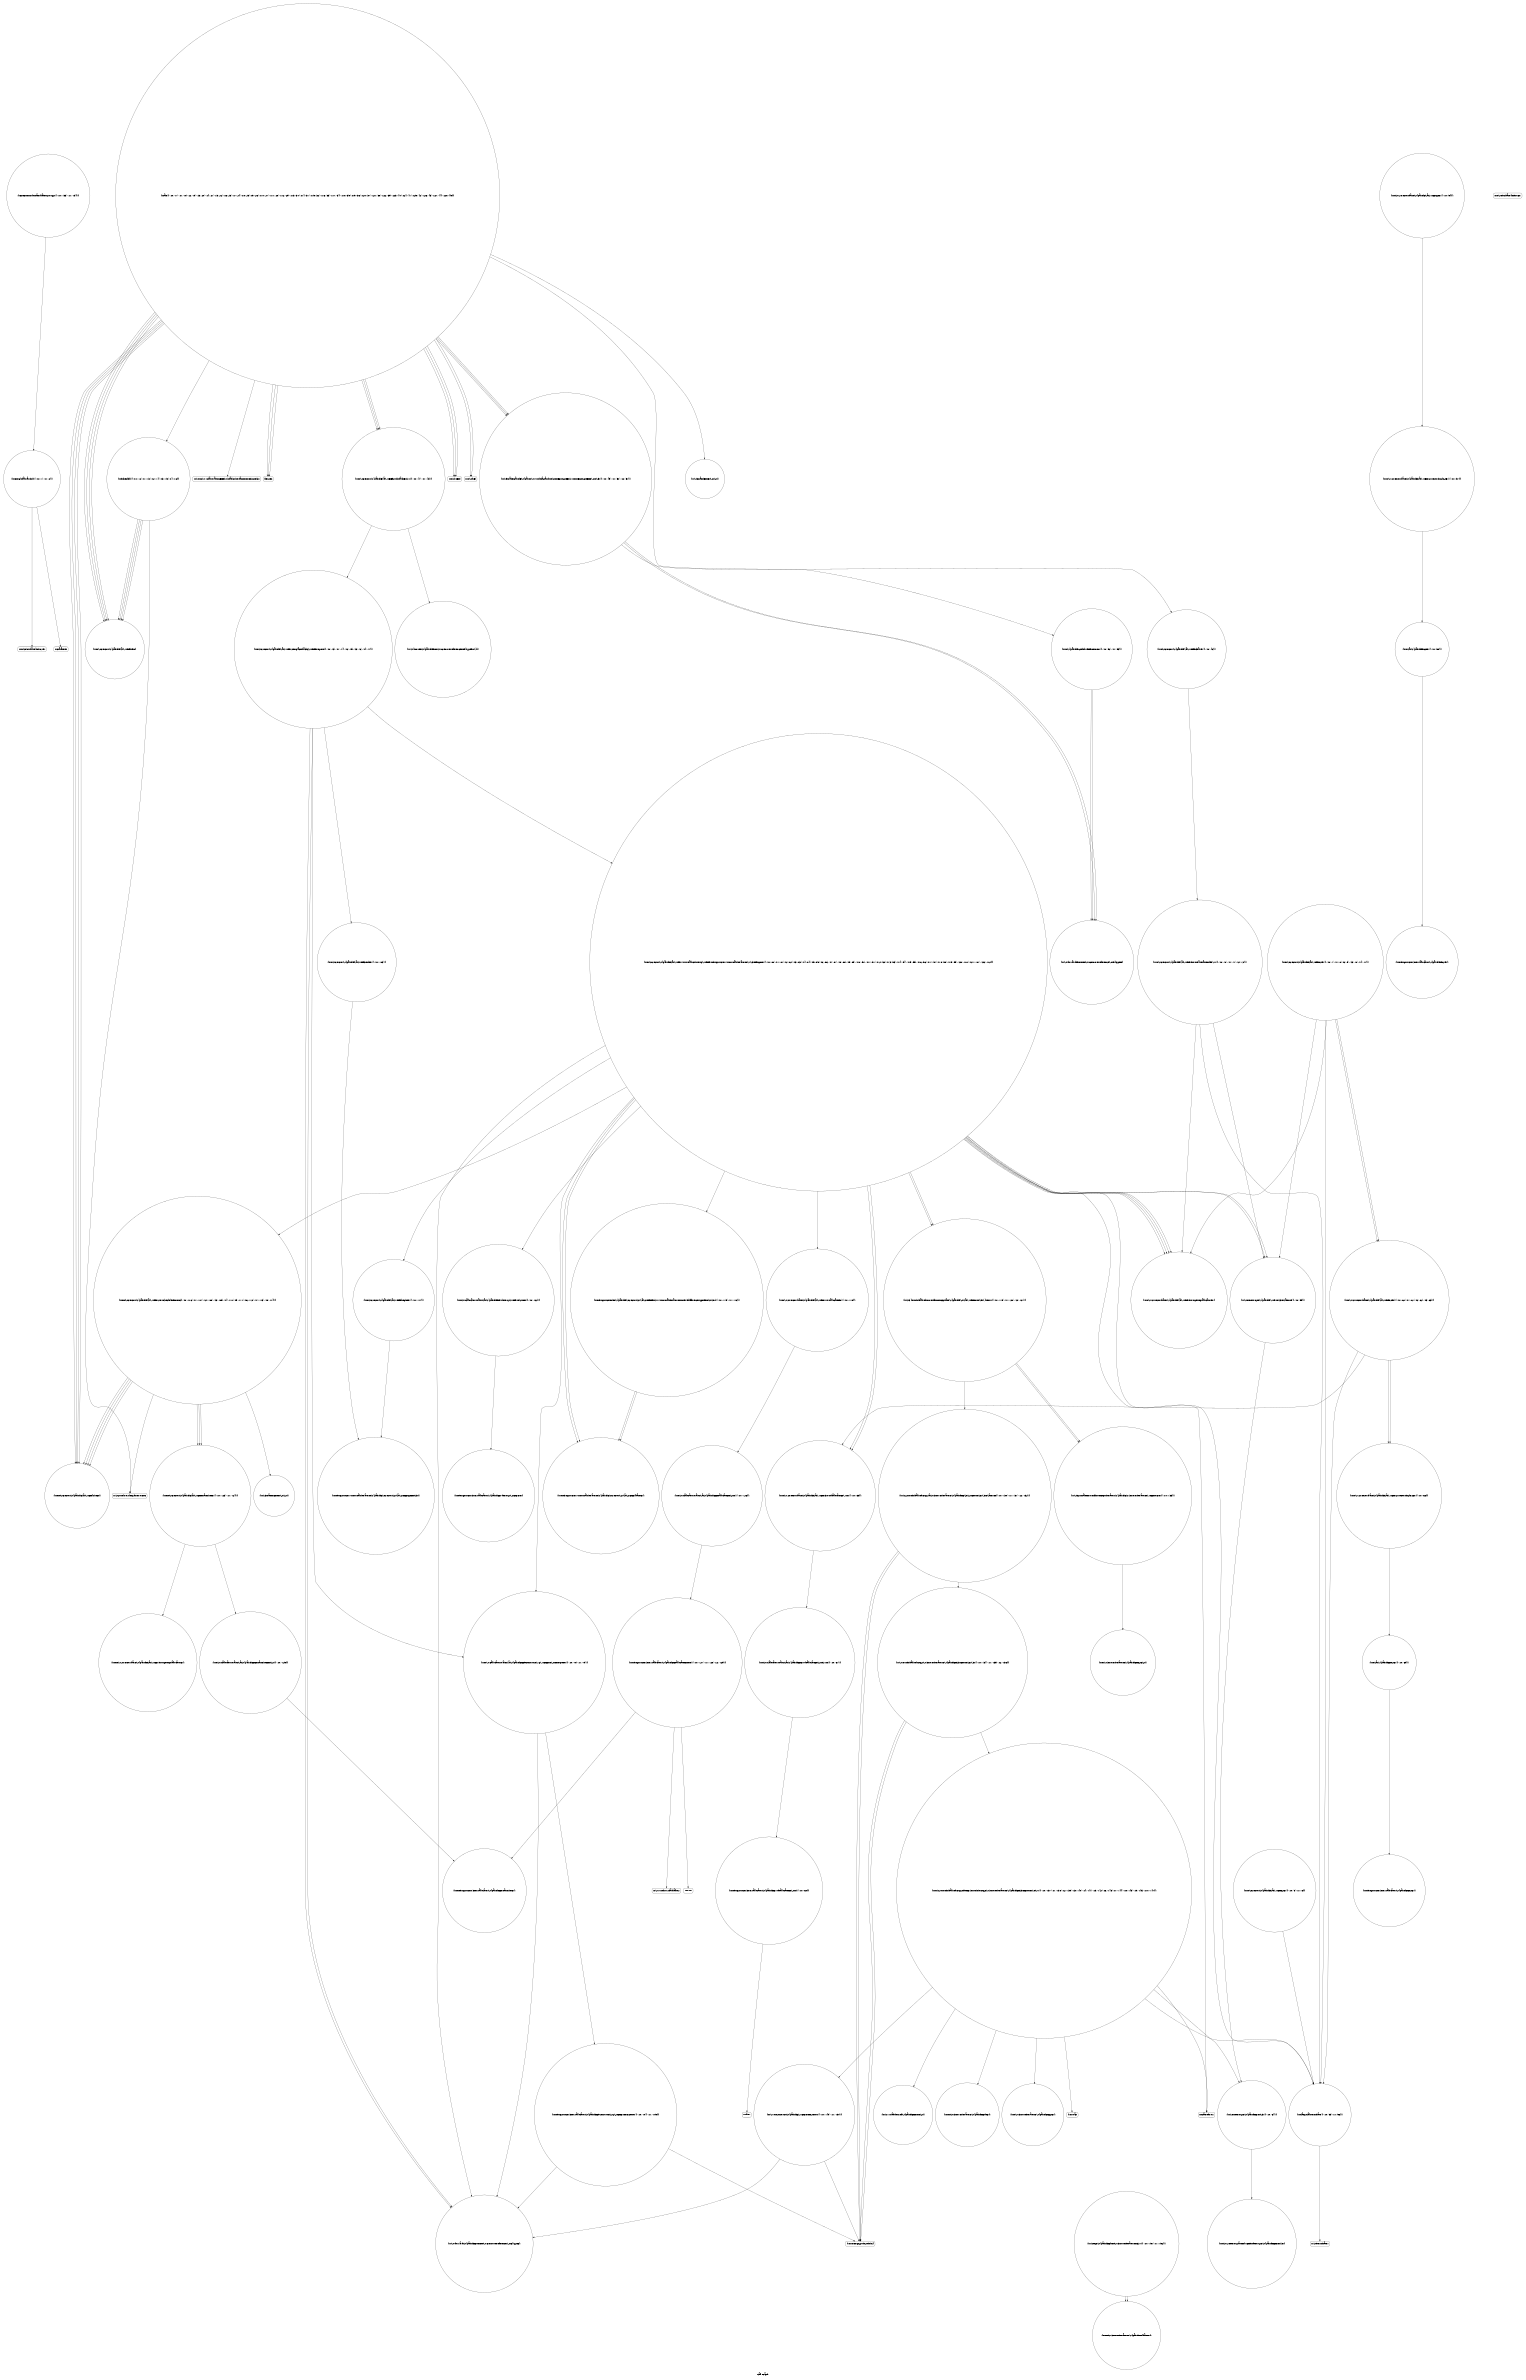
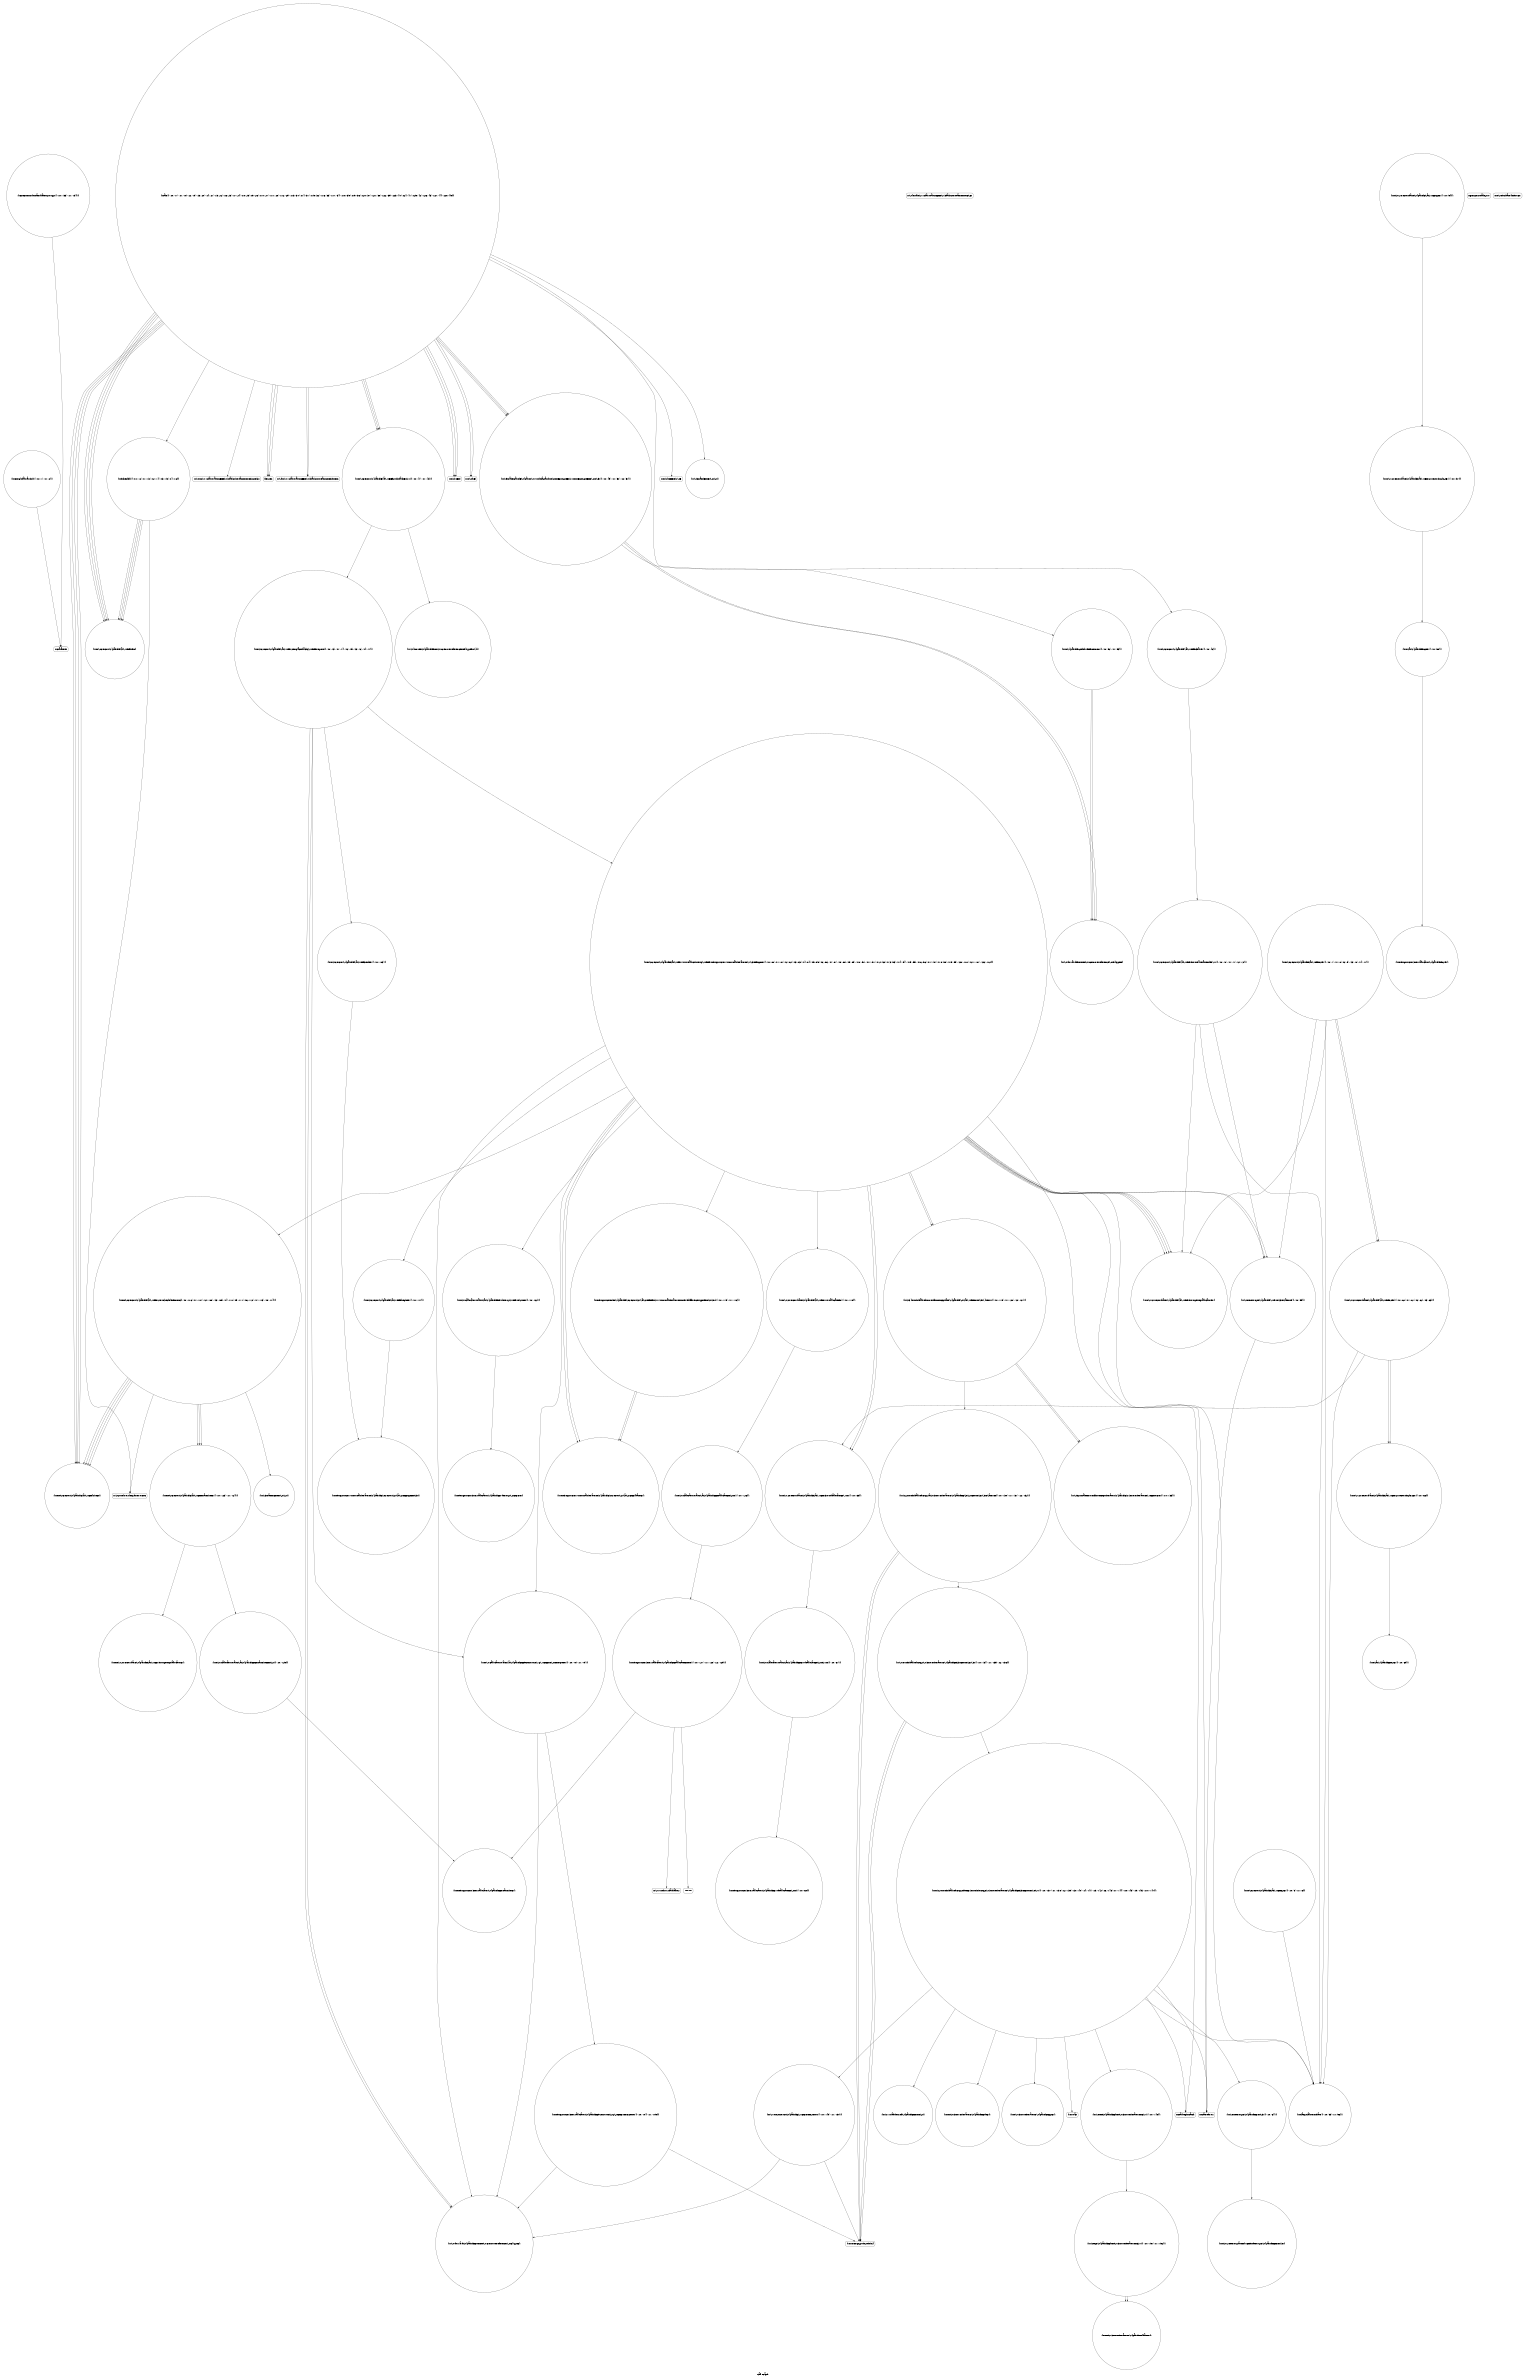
none -> (940, 196)
none -> (1479, 196)
(40, 343) -> (63, 441)
none -> (308, 479)
none -> (671, 479)
(32, 649) -> none
(1123, 1663) -> none
(1224, 1711) -> (1210, 1723)
(1389, 1891) -> none
(747, 2115) -> none
none -> (1127, 2115)
none -> (1185, 2115)
(1320, 2244) -> none
